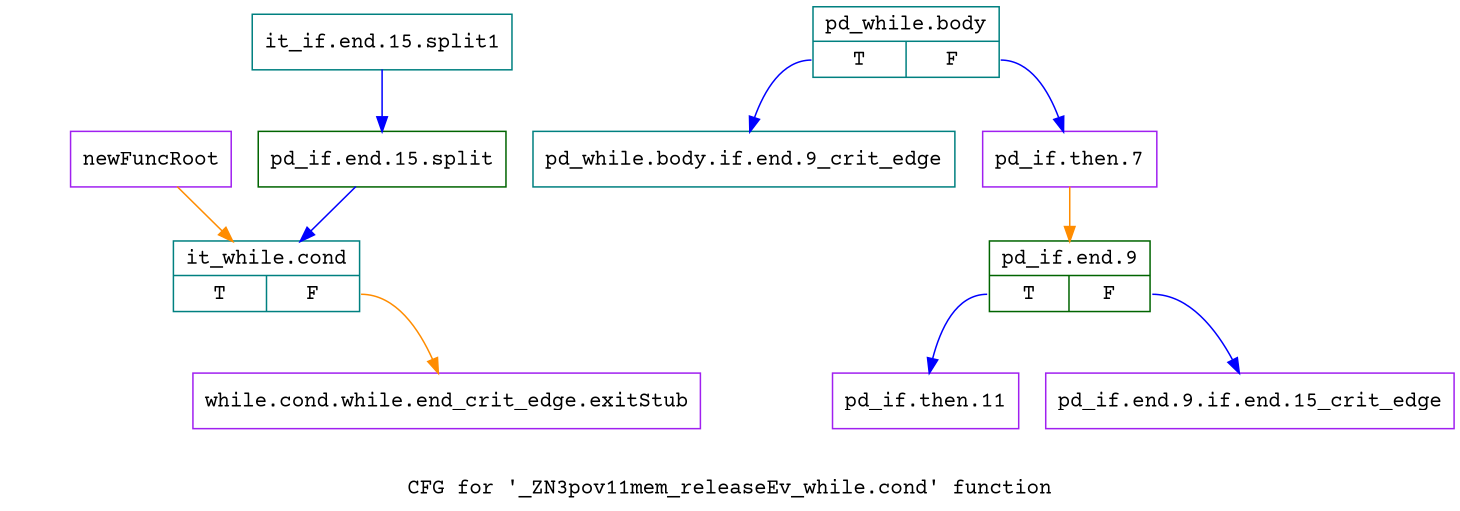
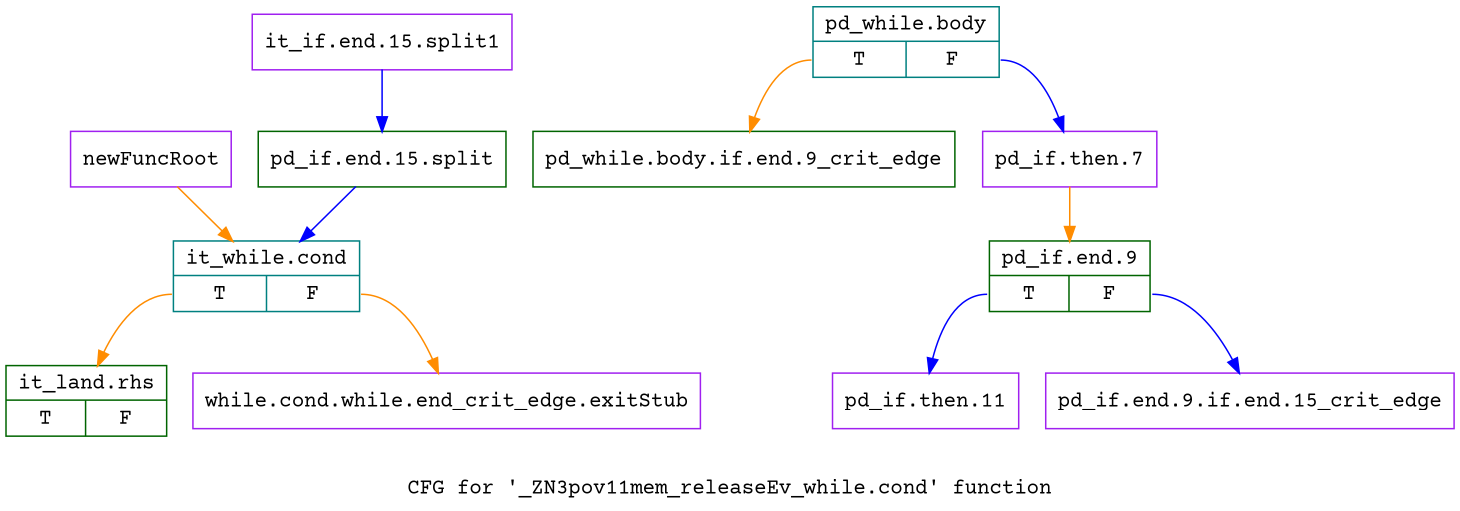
(382, 42) -> (382, 42)
(775, 80) -> (775, 80)
(744, 159) -> (744, 159)
none -> (86, 401)
